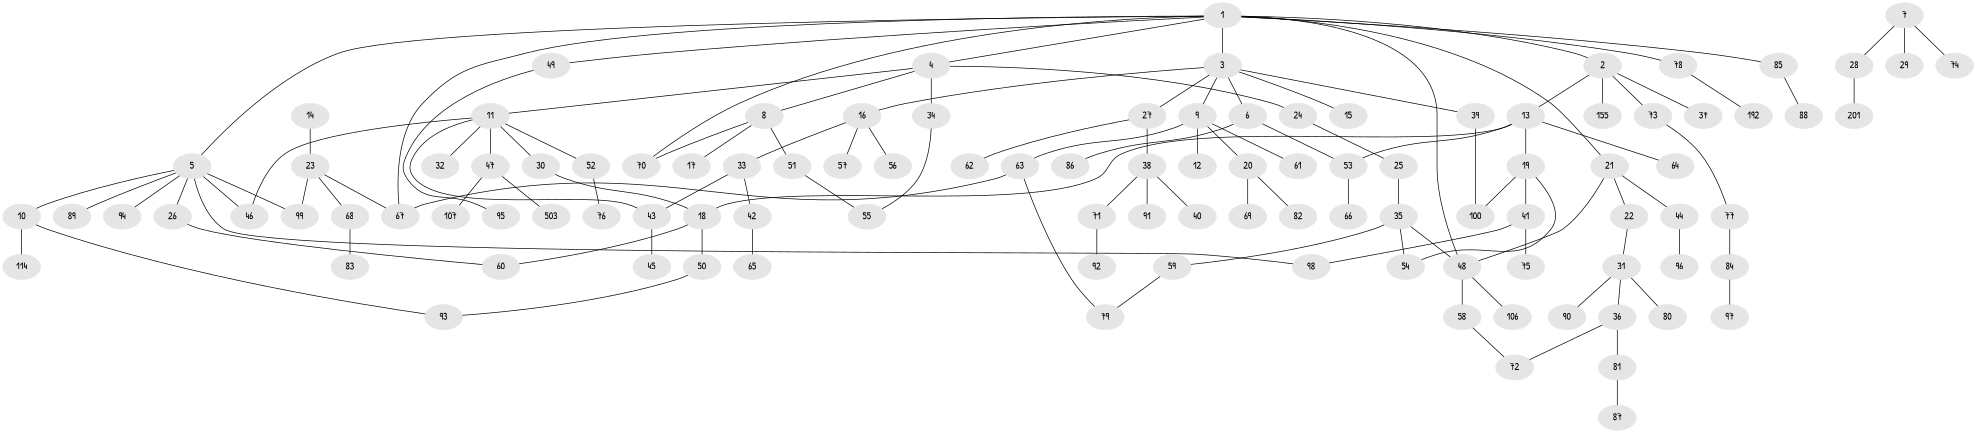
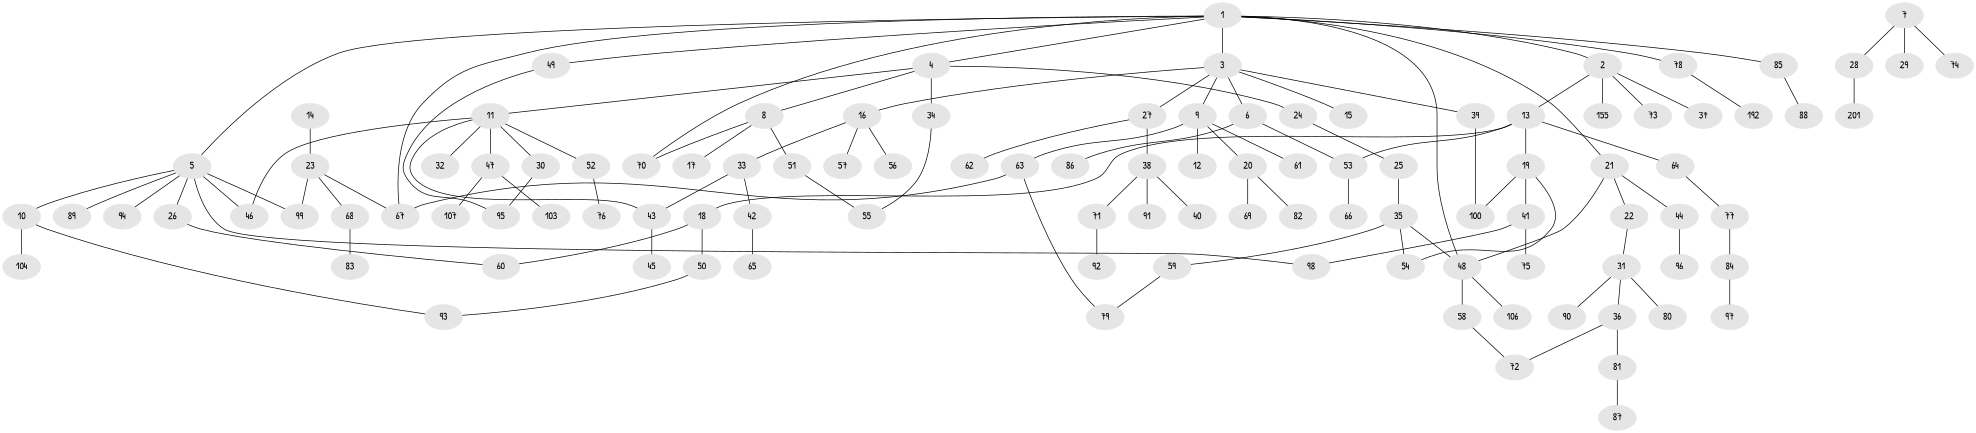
(1704, 159) -> (1703, 191)
(621, 191) -> (518, 195)
(551, 217) -> (551, 217)
(22, 267) -> (22, 267)
